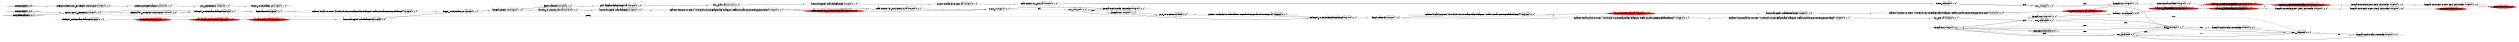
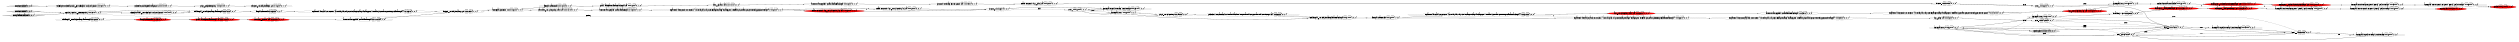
(2085, 33) -> (2083, 30)
